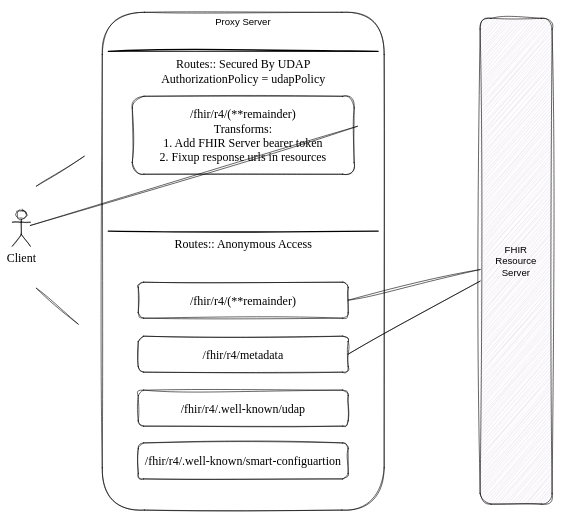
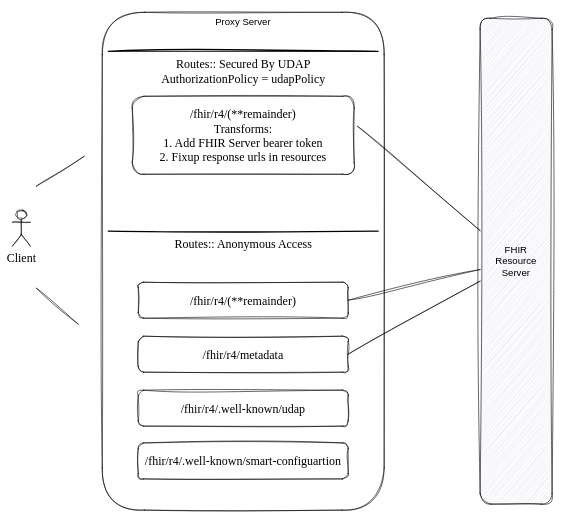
(113, 201) -> (418, 178)
